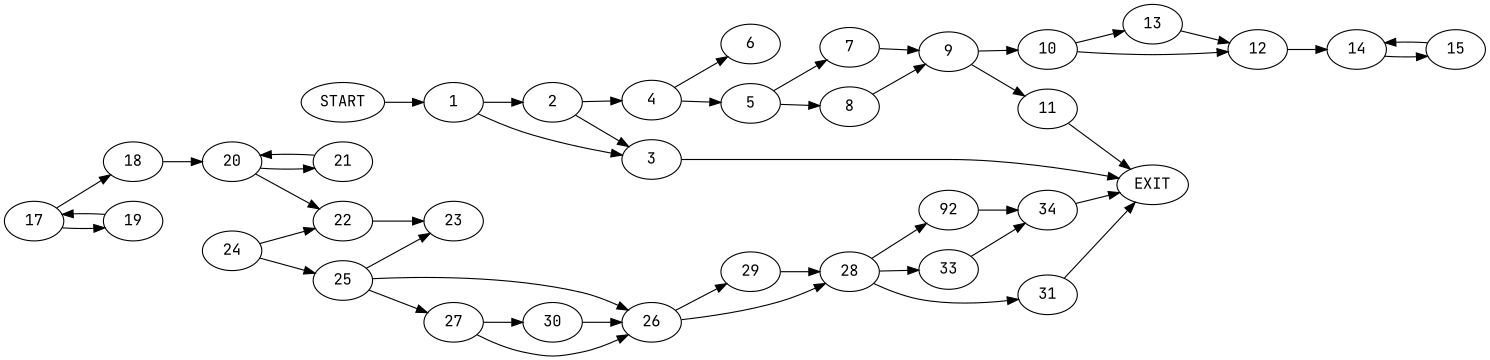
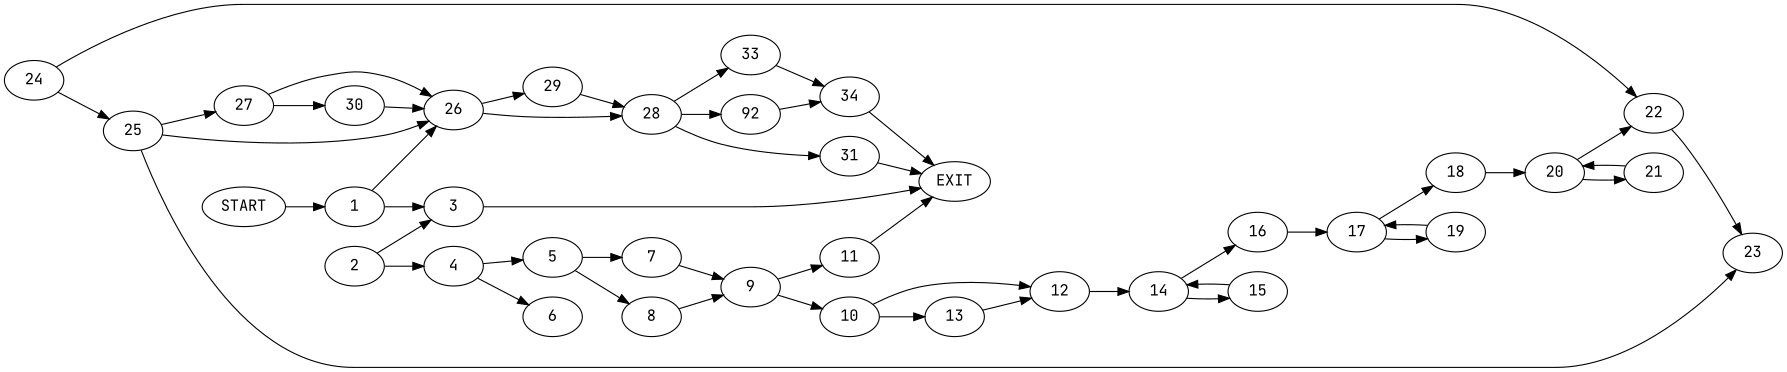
(498, 102) -> (400, 162)
none -> (1258, 232)
